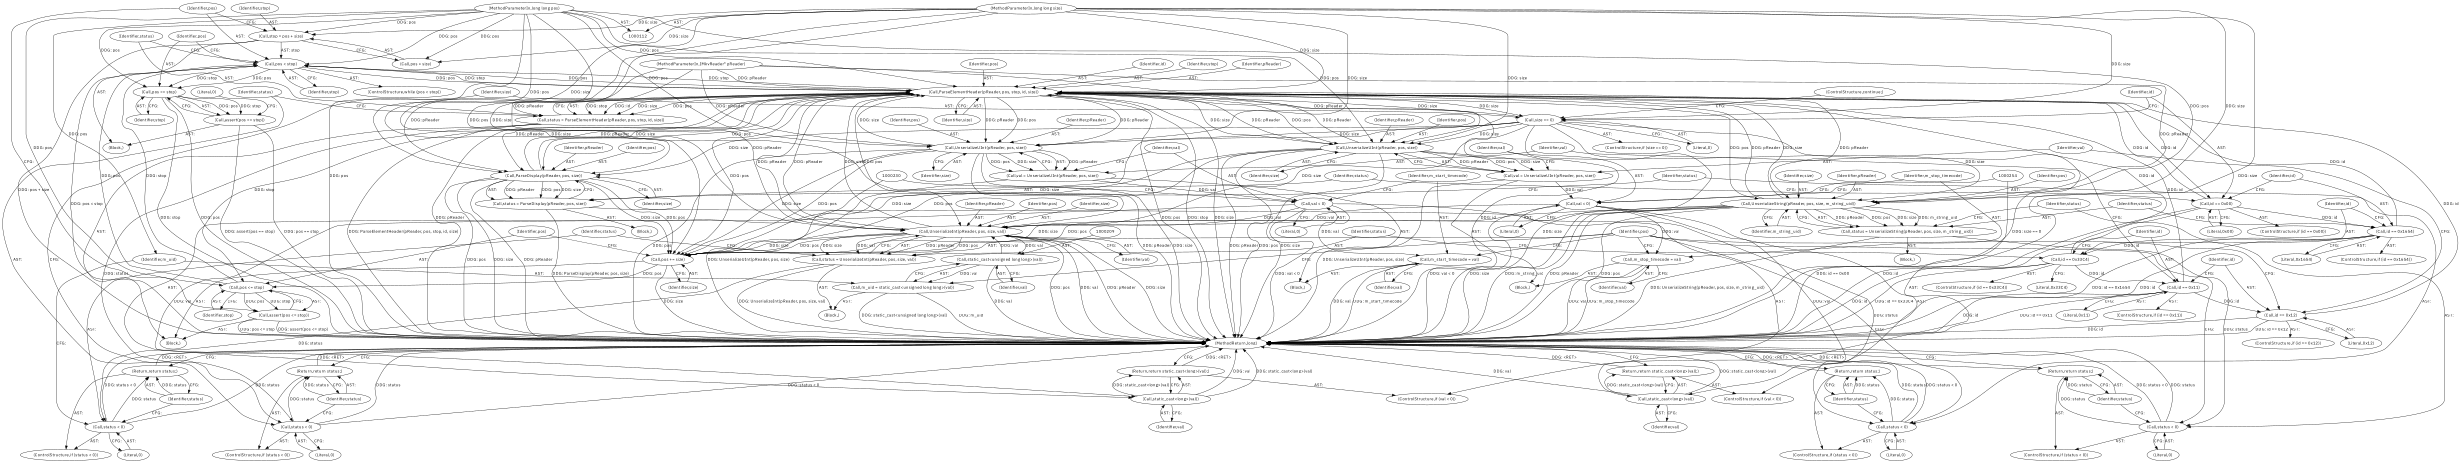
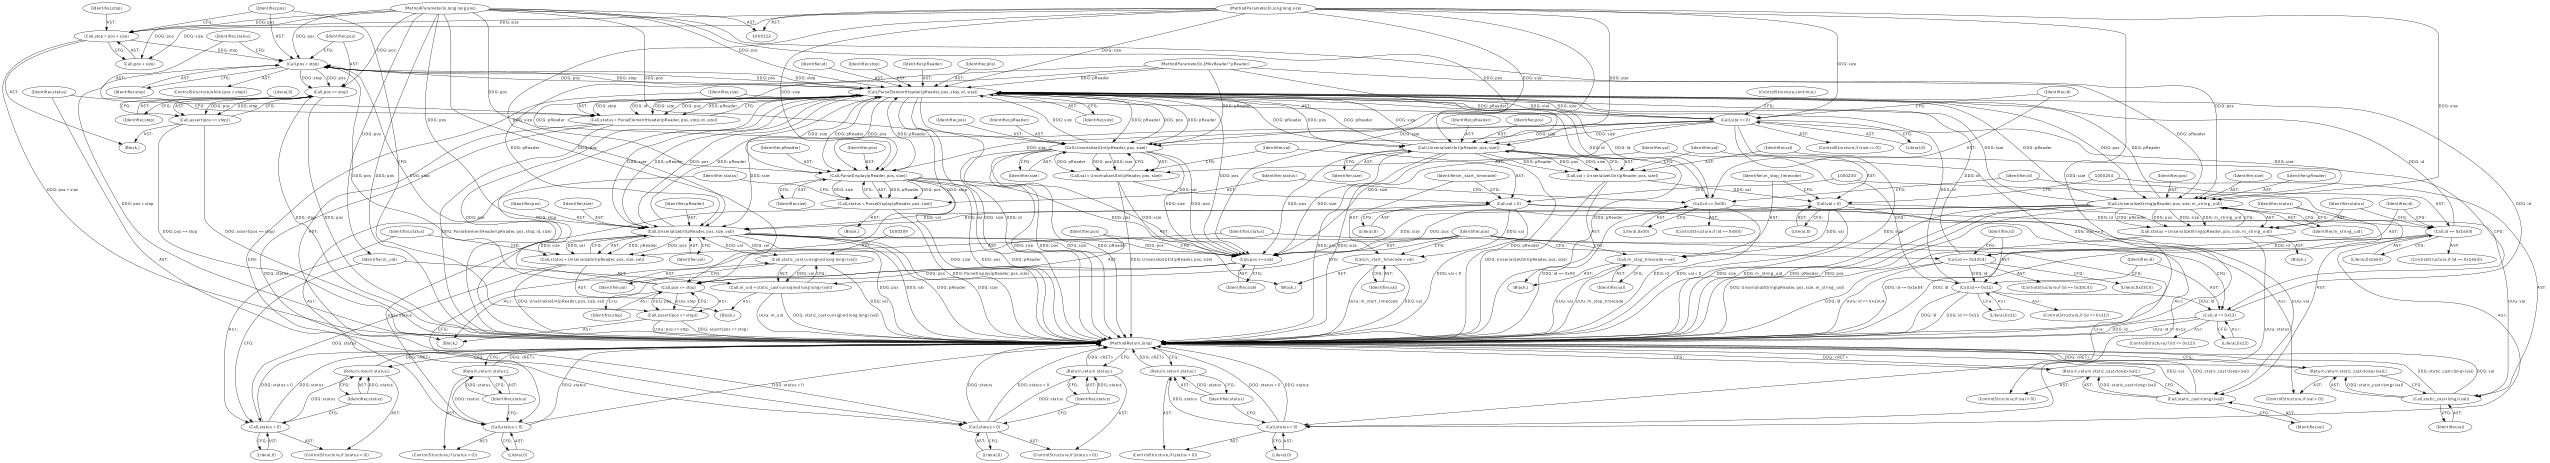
(291, 50) -> (228, 50)
(892, 339) -> none
